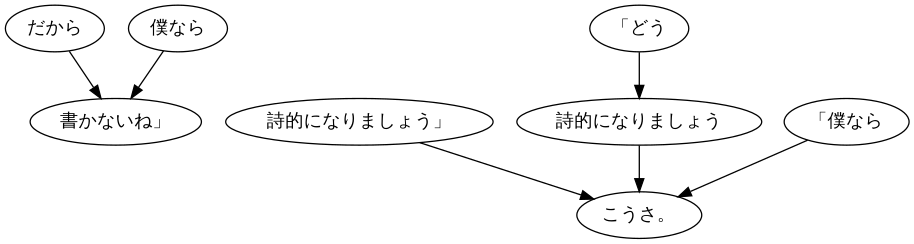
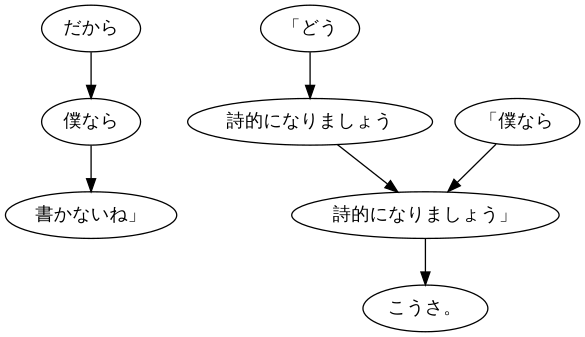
(81, 69) -> (91, 69)
(639, 162) -> (362, 164)
(749, 166) -> (477, 163)
